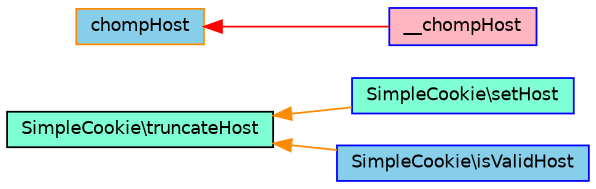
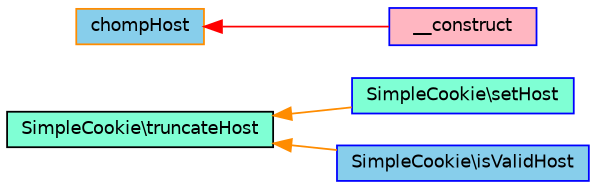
(463, 27) -> (463, 27)
